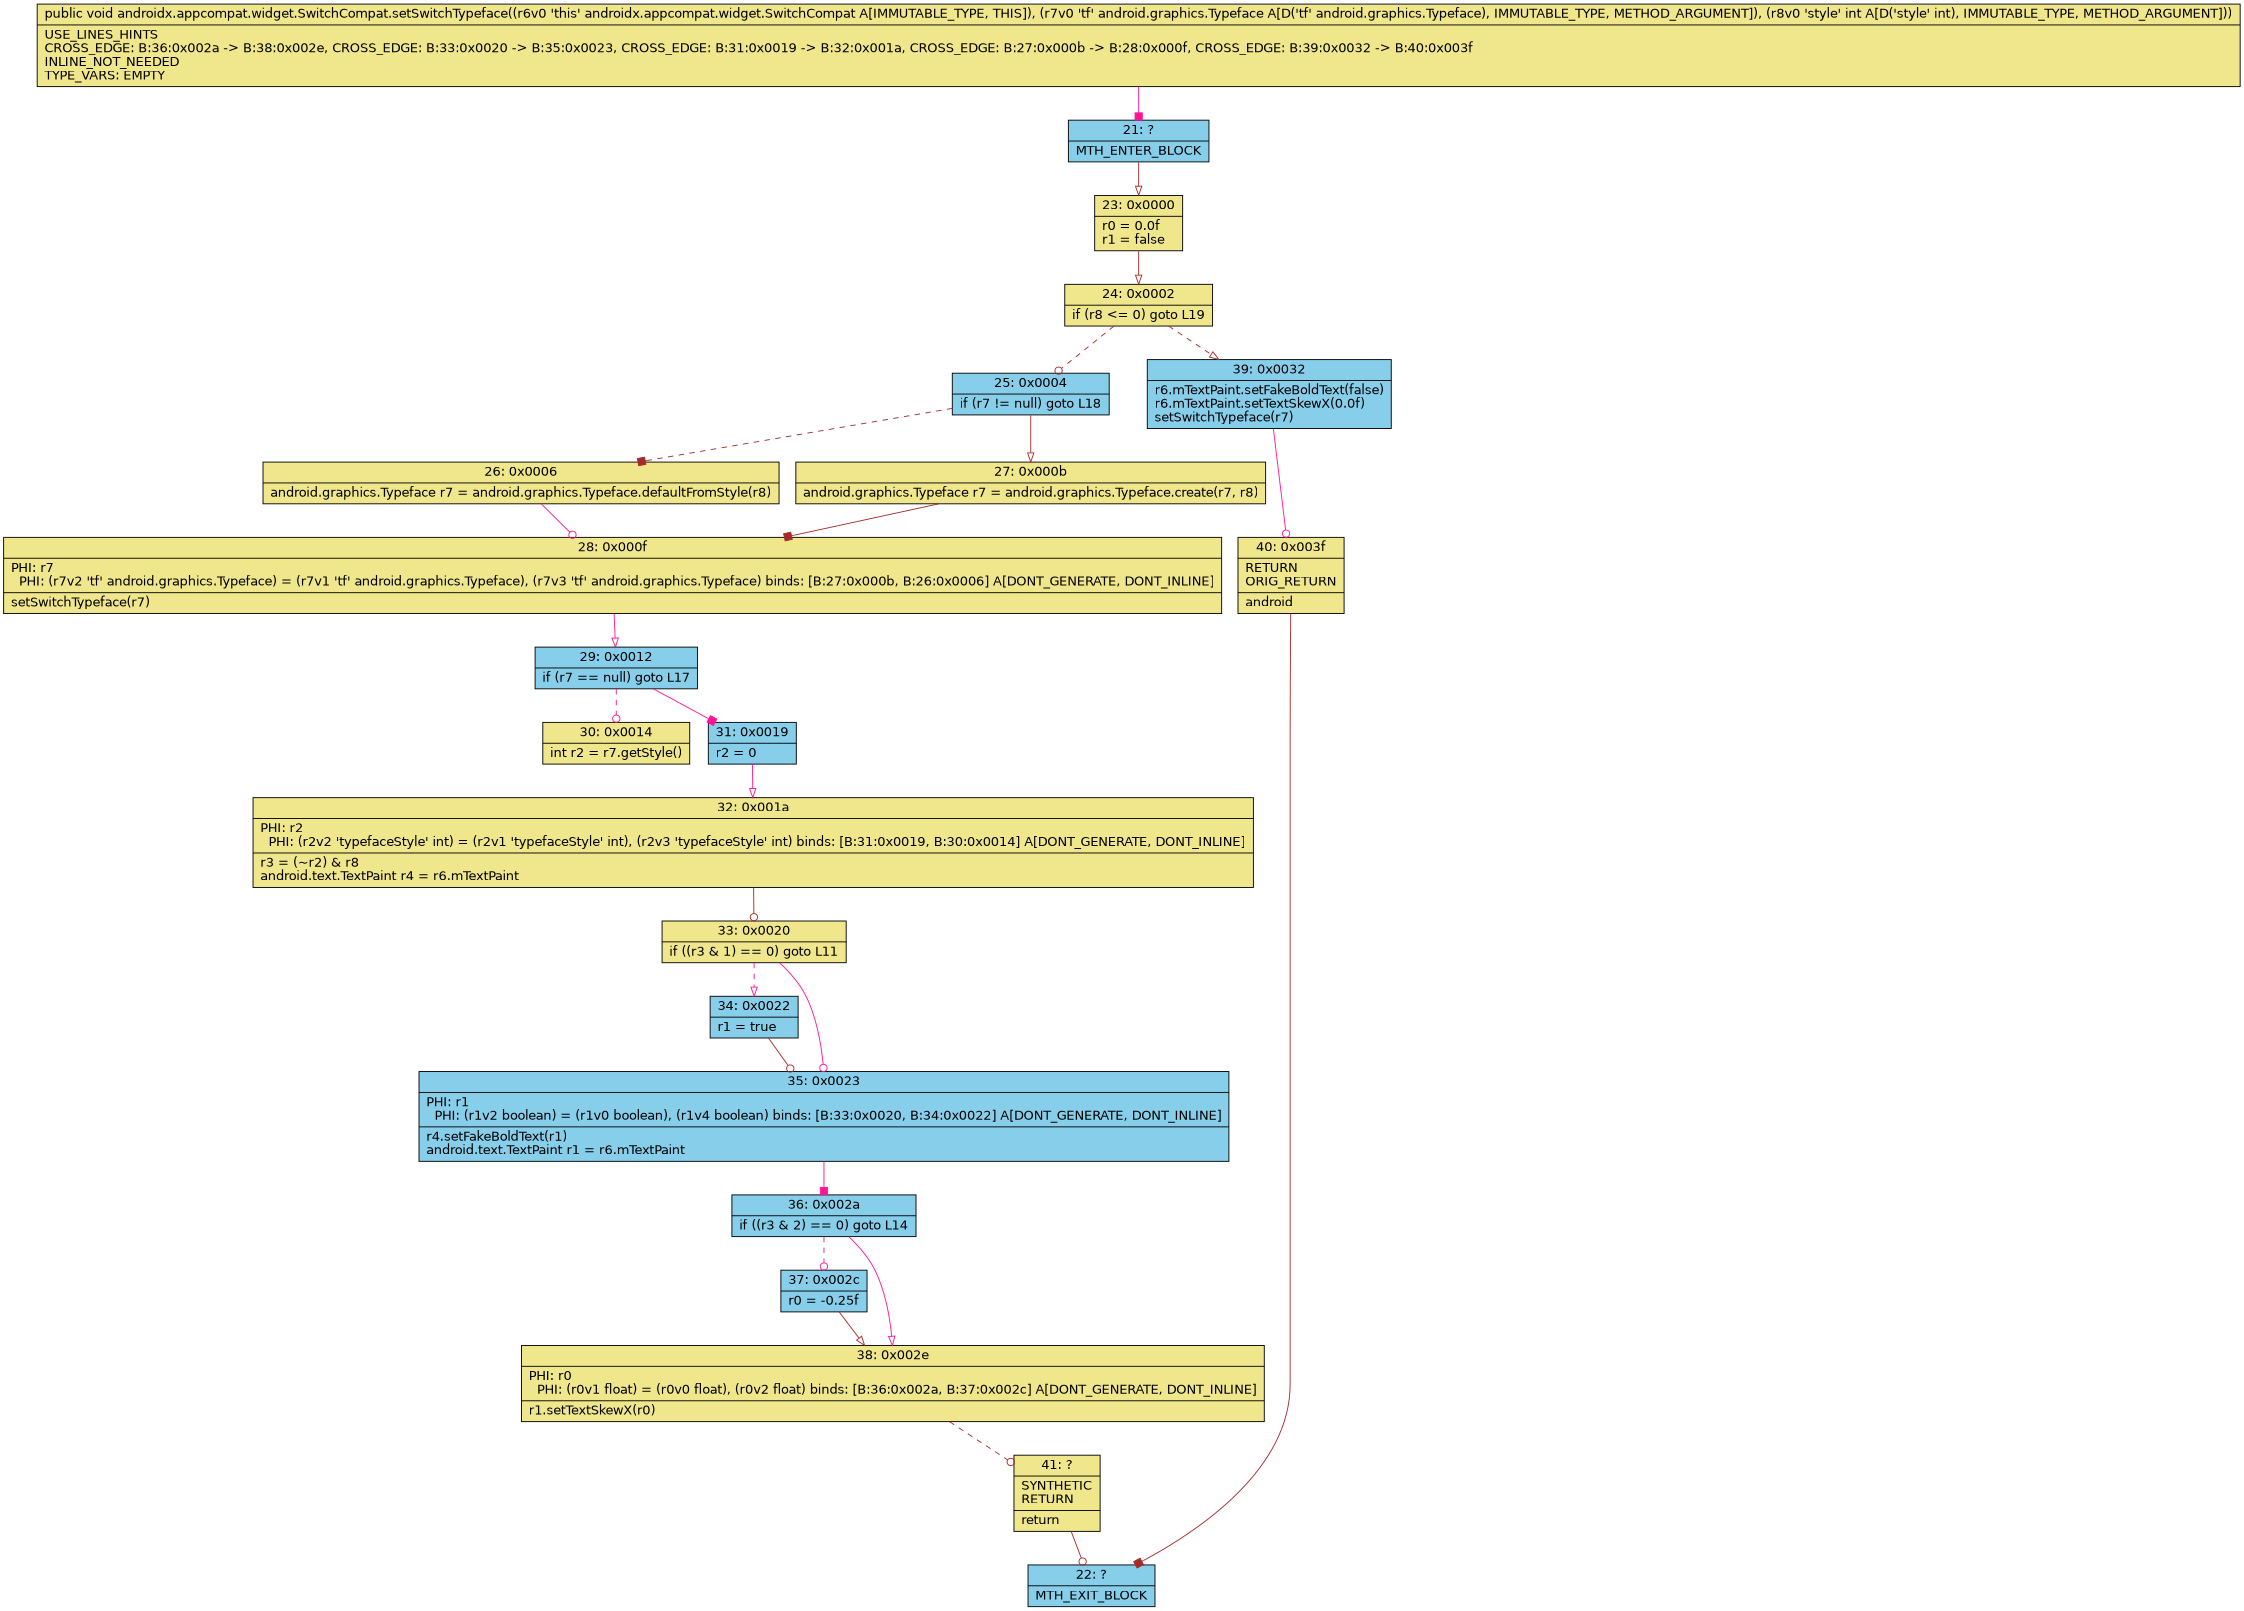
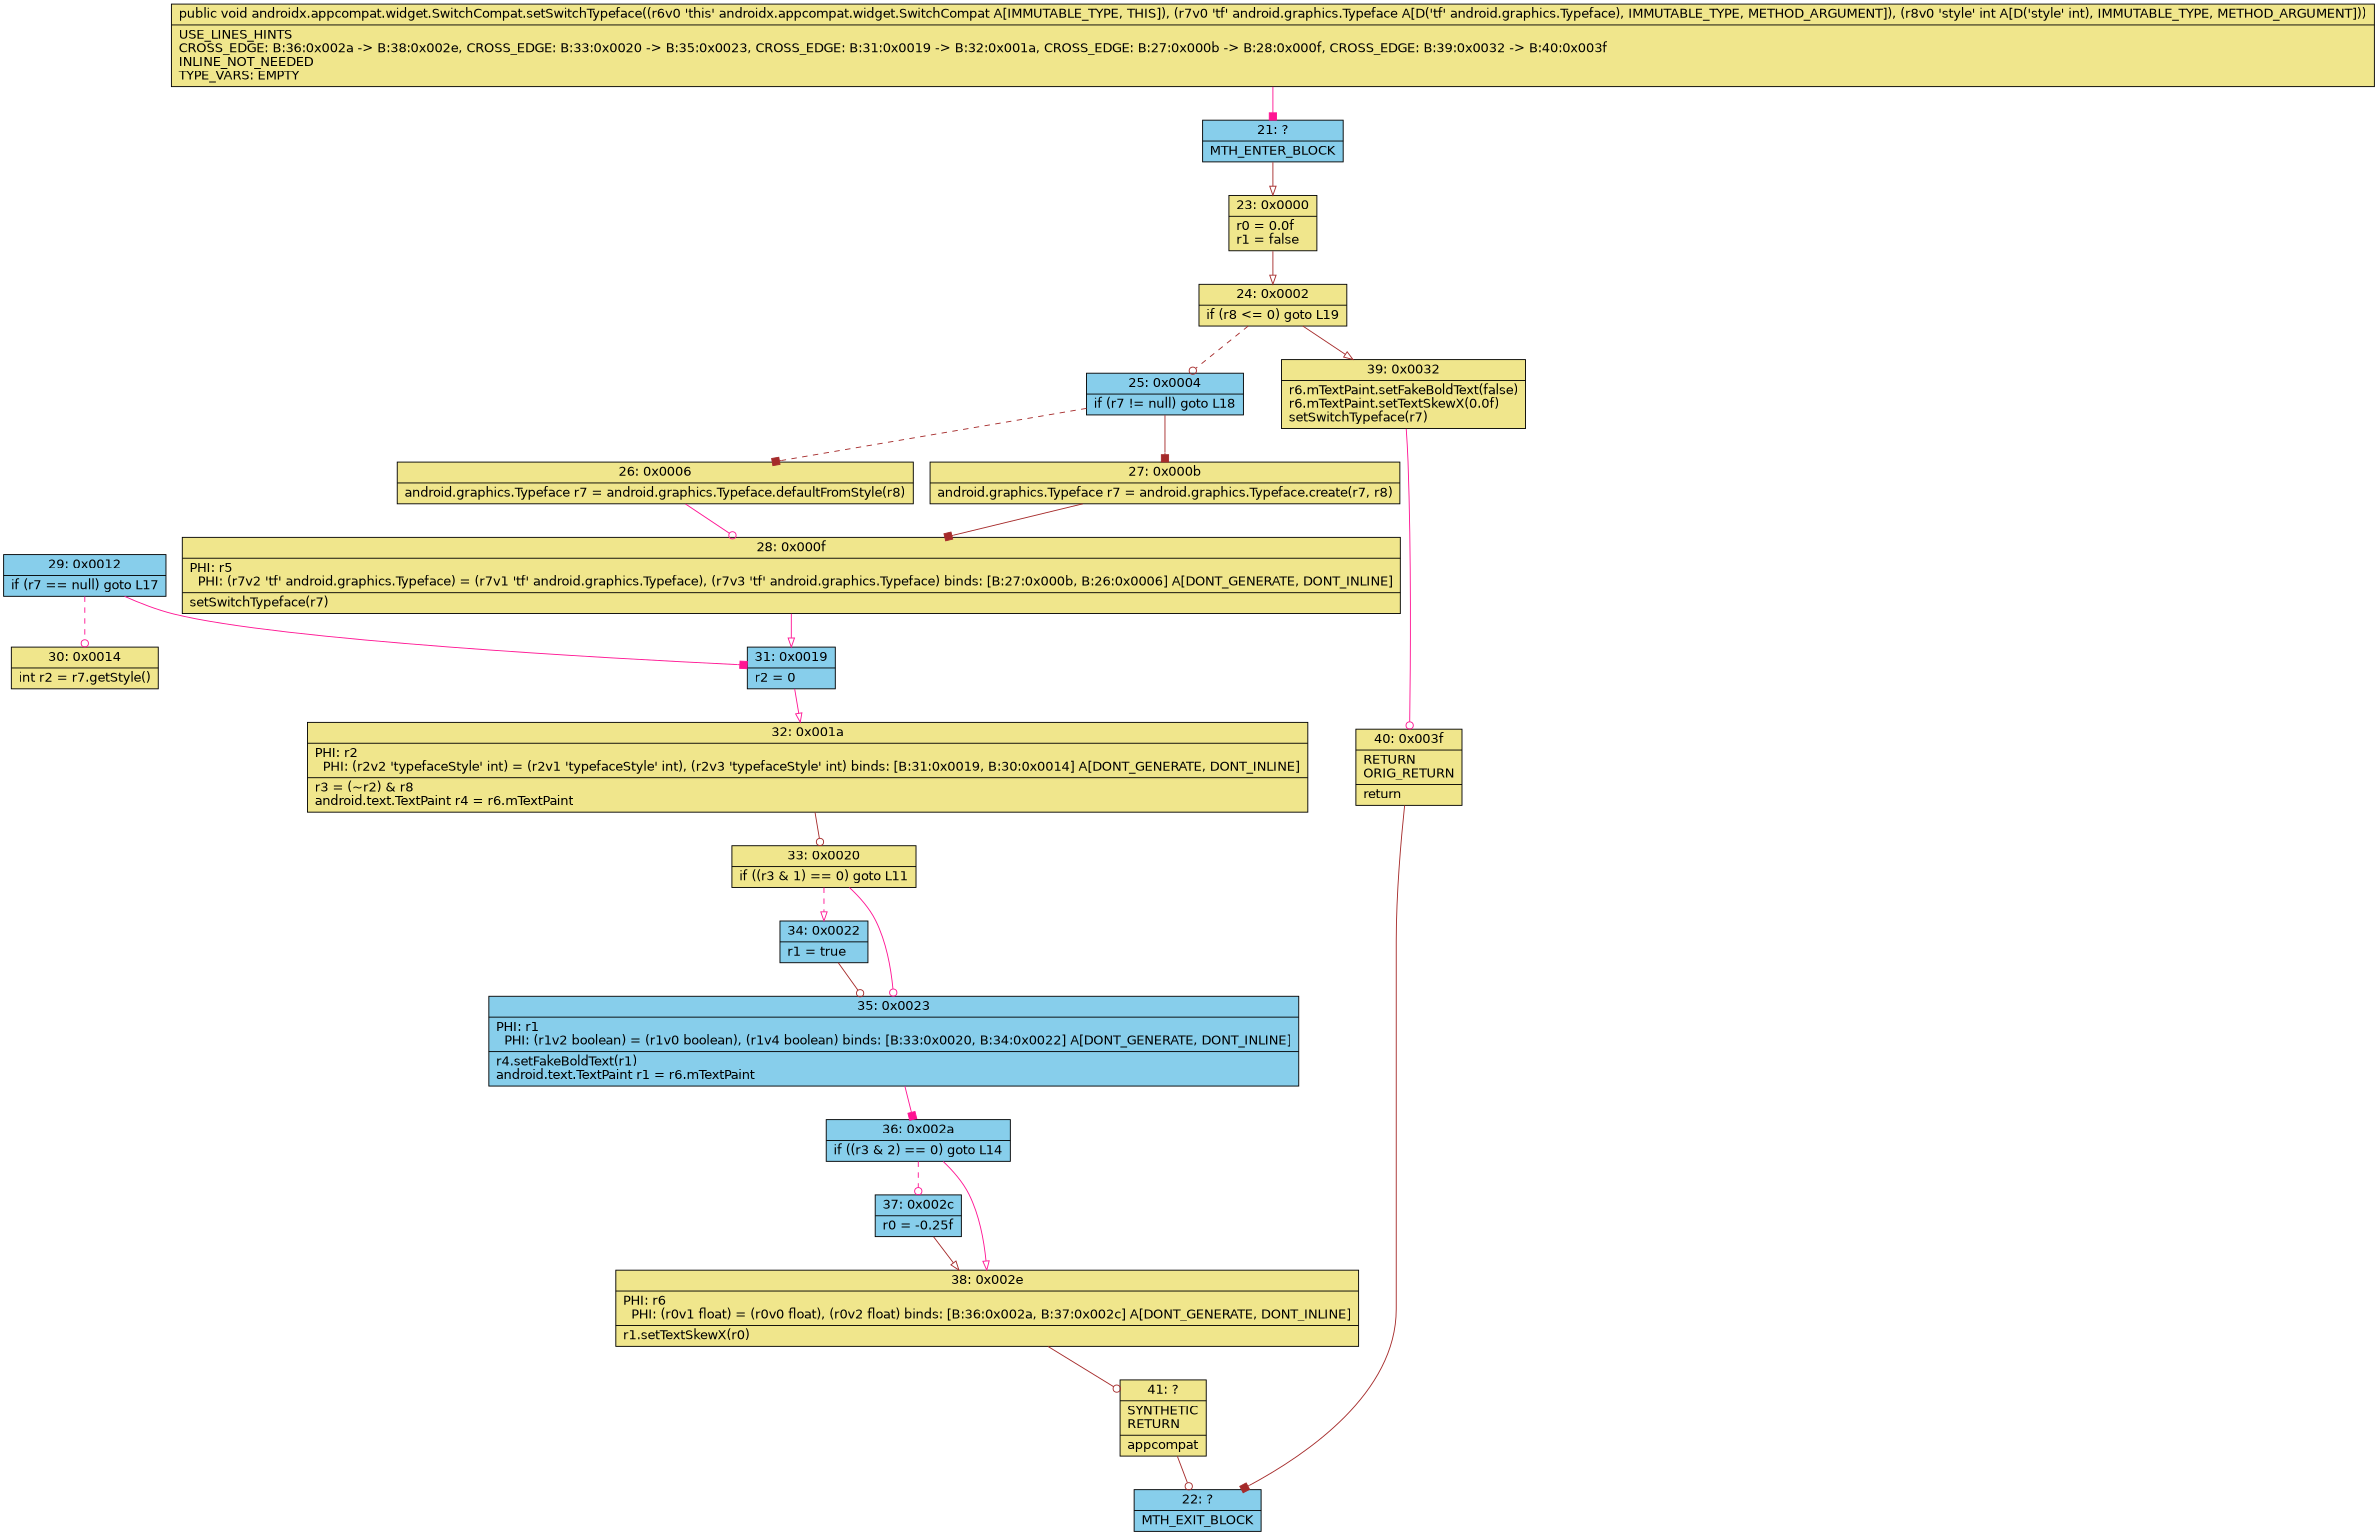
(1190, 340) -> (1324, 340)
(1269, 394) -> (1403, 394)
(1031, 434) -> (1165, 434)
(34, 568) -> (213, 568)
(1269, 603) -> (1383, 794)
(615, 626) -> (791, 626)
(552, 1376) -> (647, 1301)
(979, 1441) -> (1081, 1367)
(1041, 1520) -> (1163, 1445)
